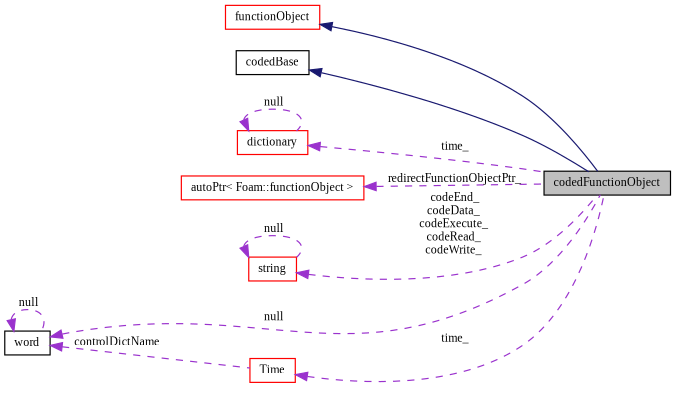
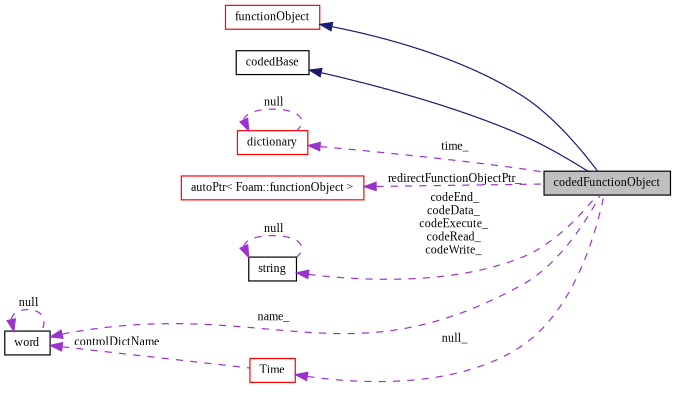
(273, 269) -> (273, 269)
(273, 317) -> (273, 317)
(454, 339) -> (454, 339)
